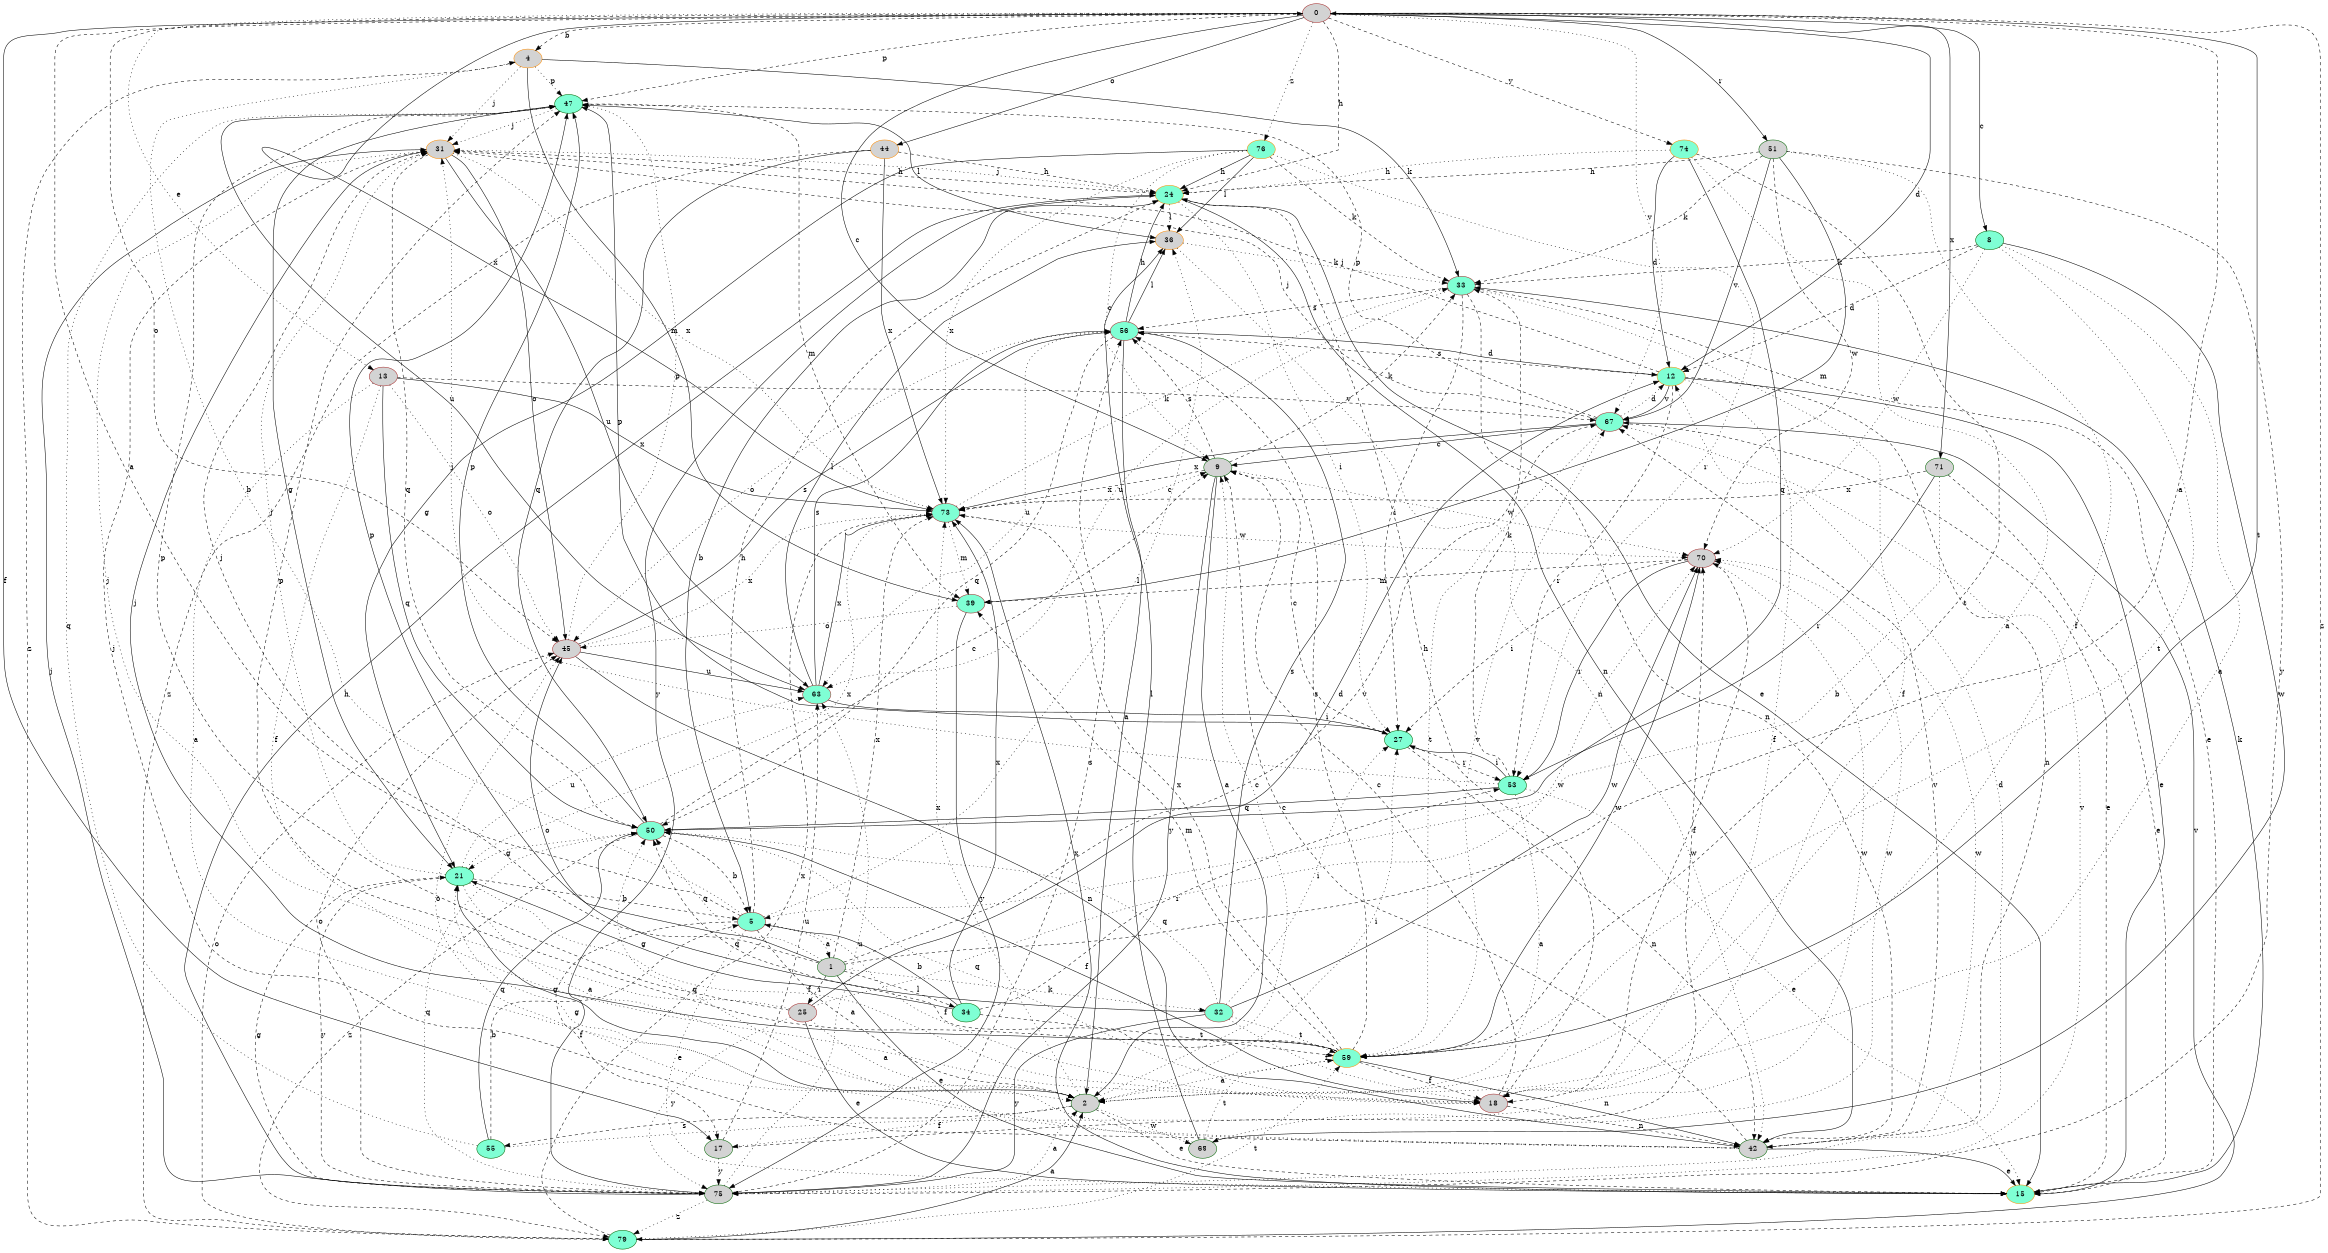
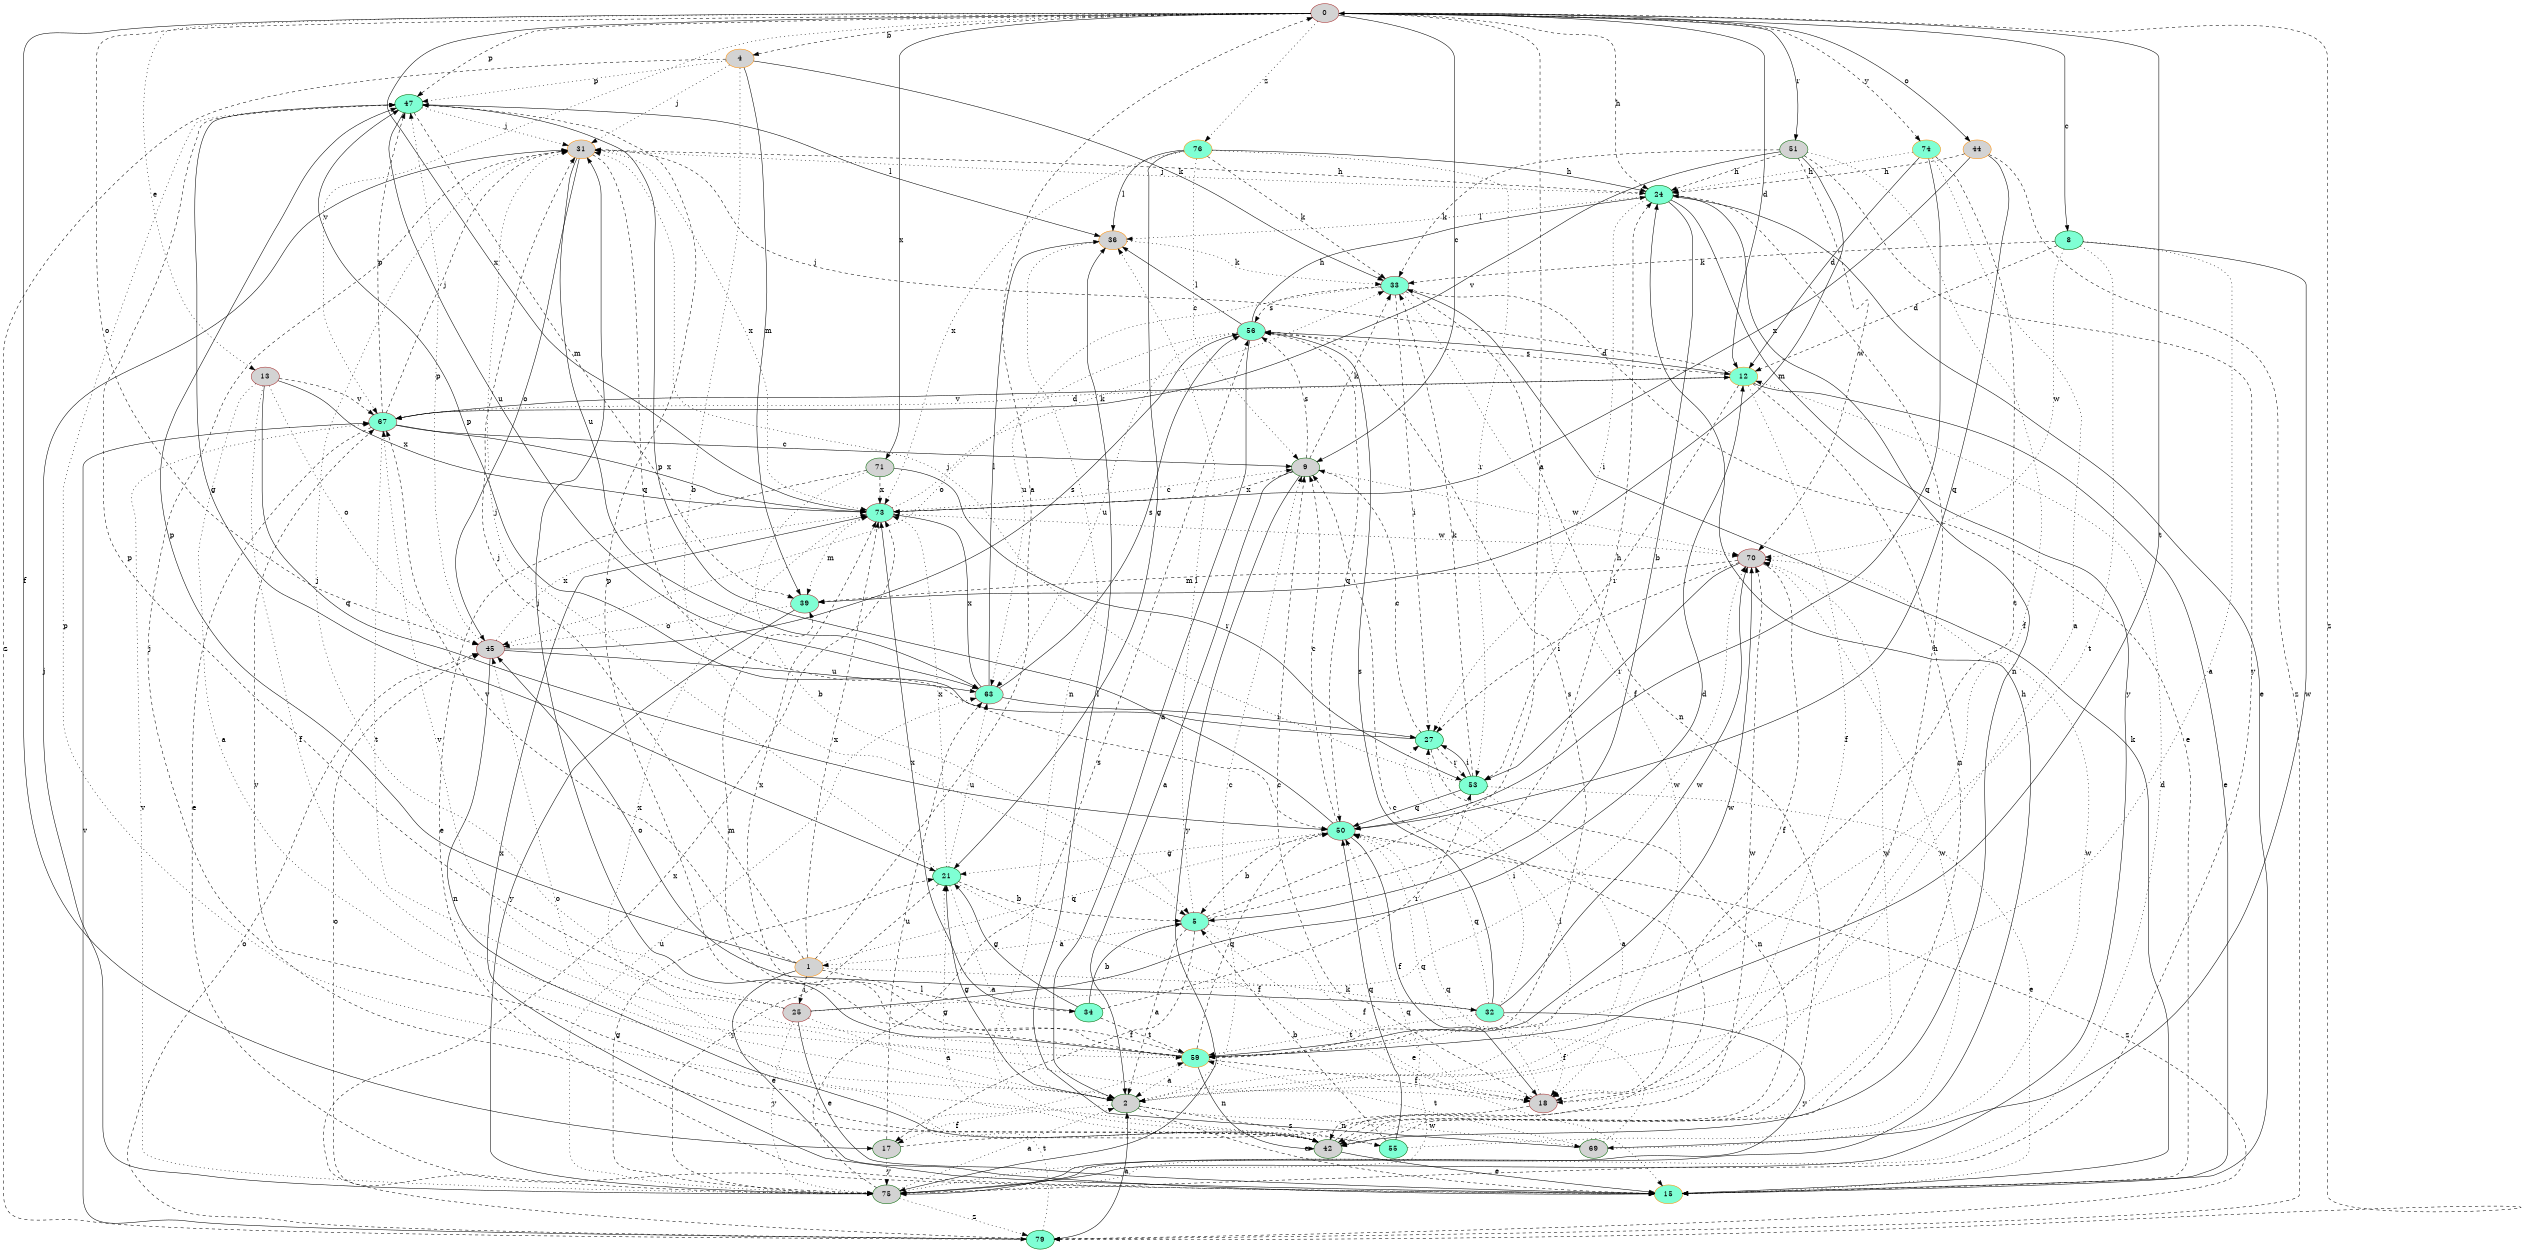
(1169, 195) -> (1659, 195)
(231, 467) -> (694, 634)
(69, 626) -> (66, 626)
(831, 967) -> (809, 967)
